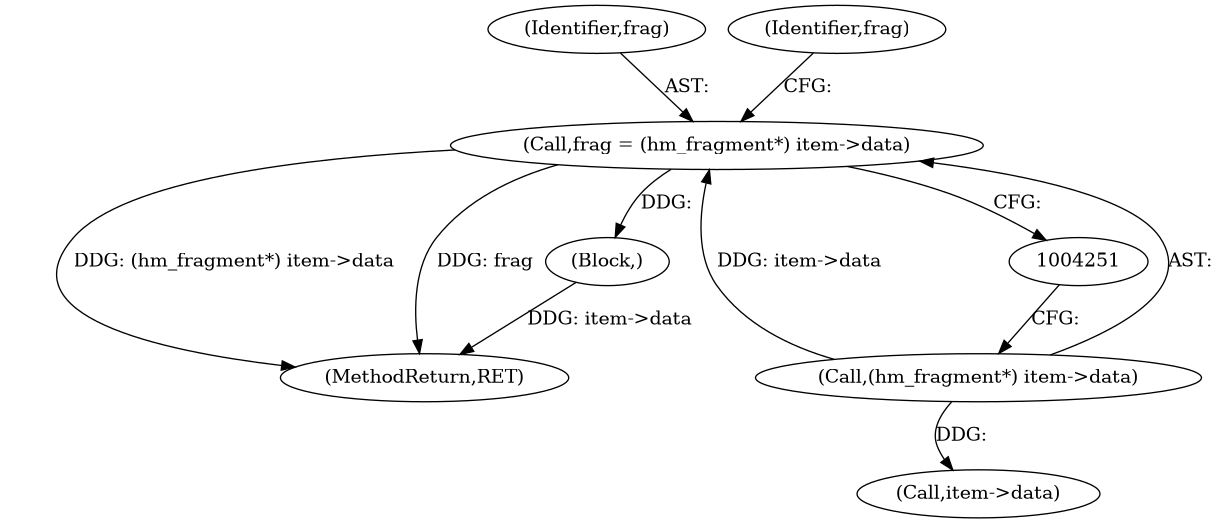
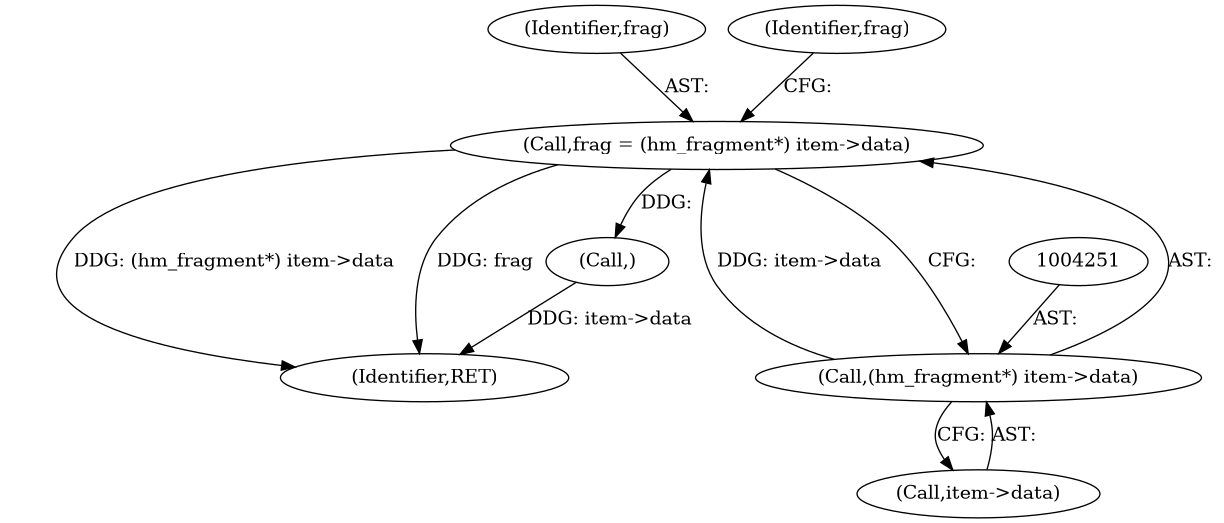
(944, 192) -> (886, 236)
(607, 262) -> (607, 262)
(1059, 320) -> (1059, 320)
(425, 378) -> (425, 378)
(964, 436) -> (964, 436)
none -> (992, 443)
